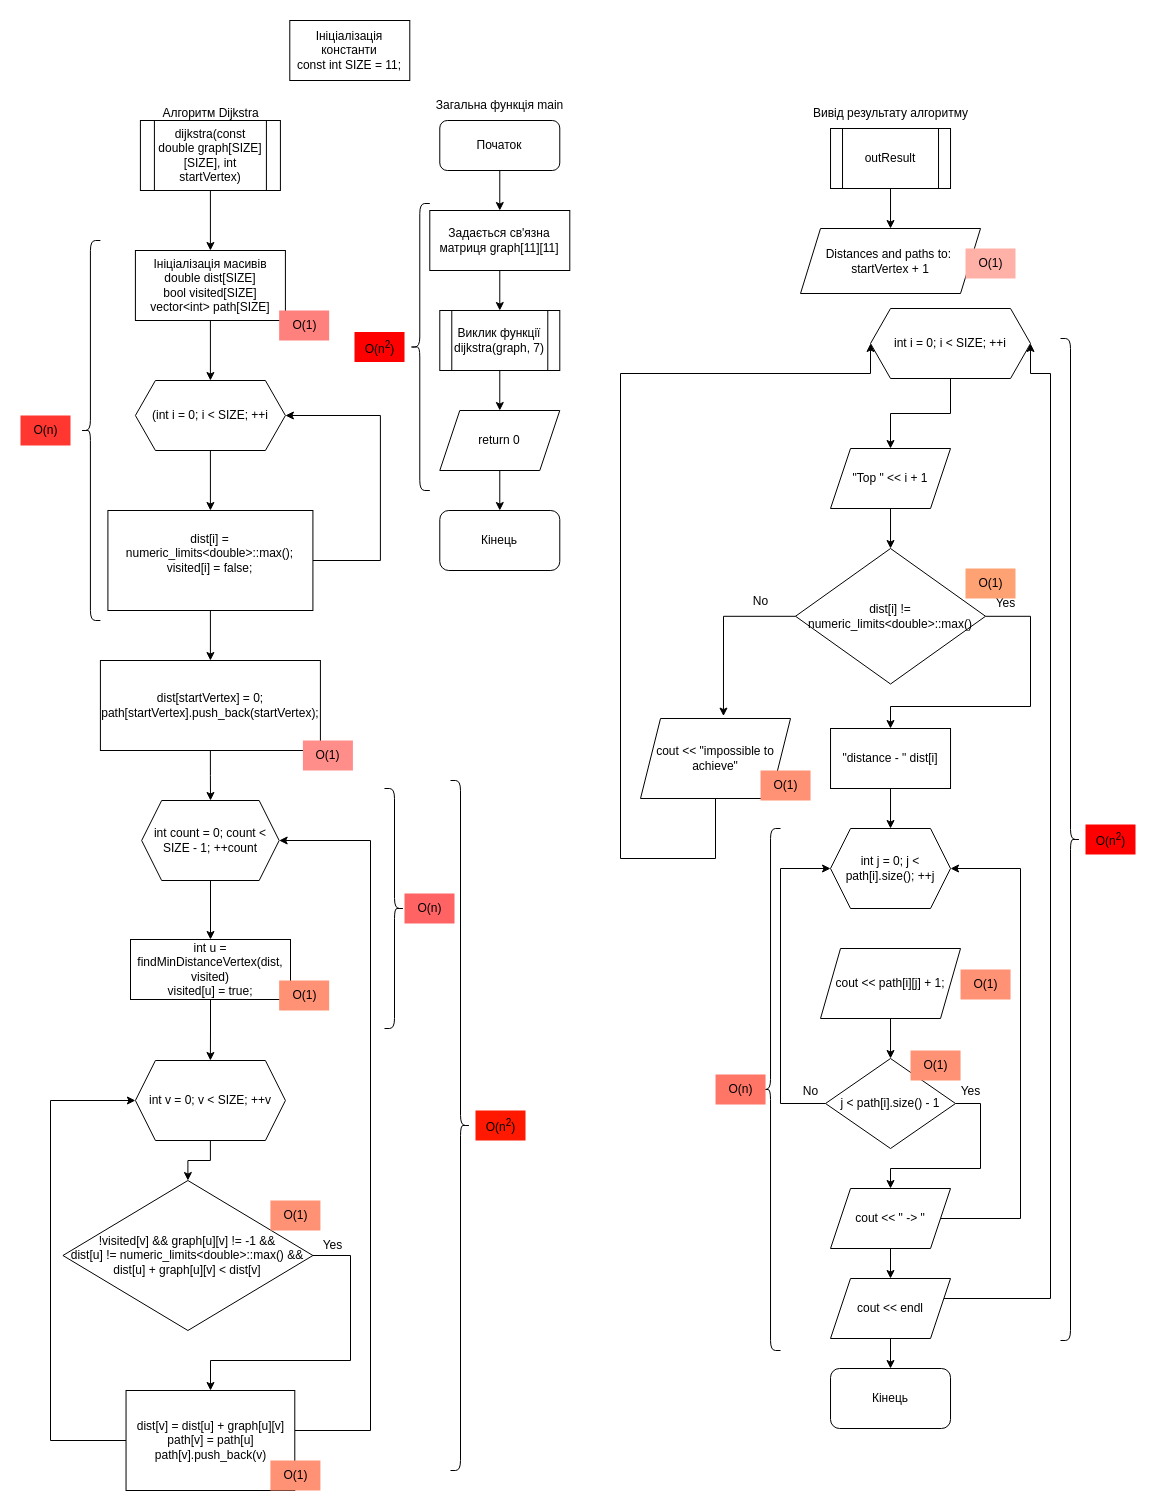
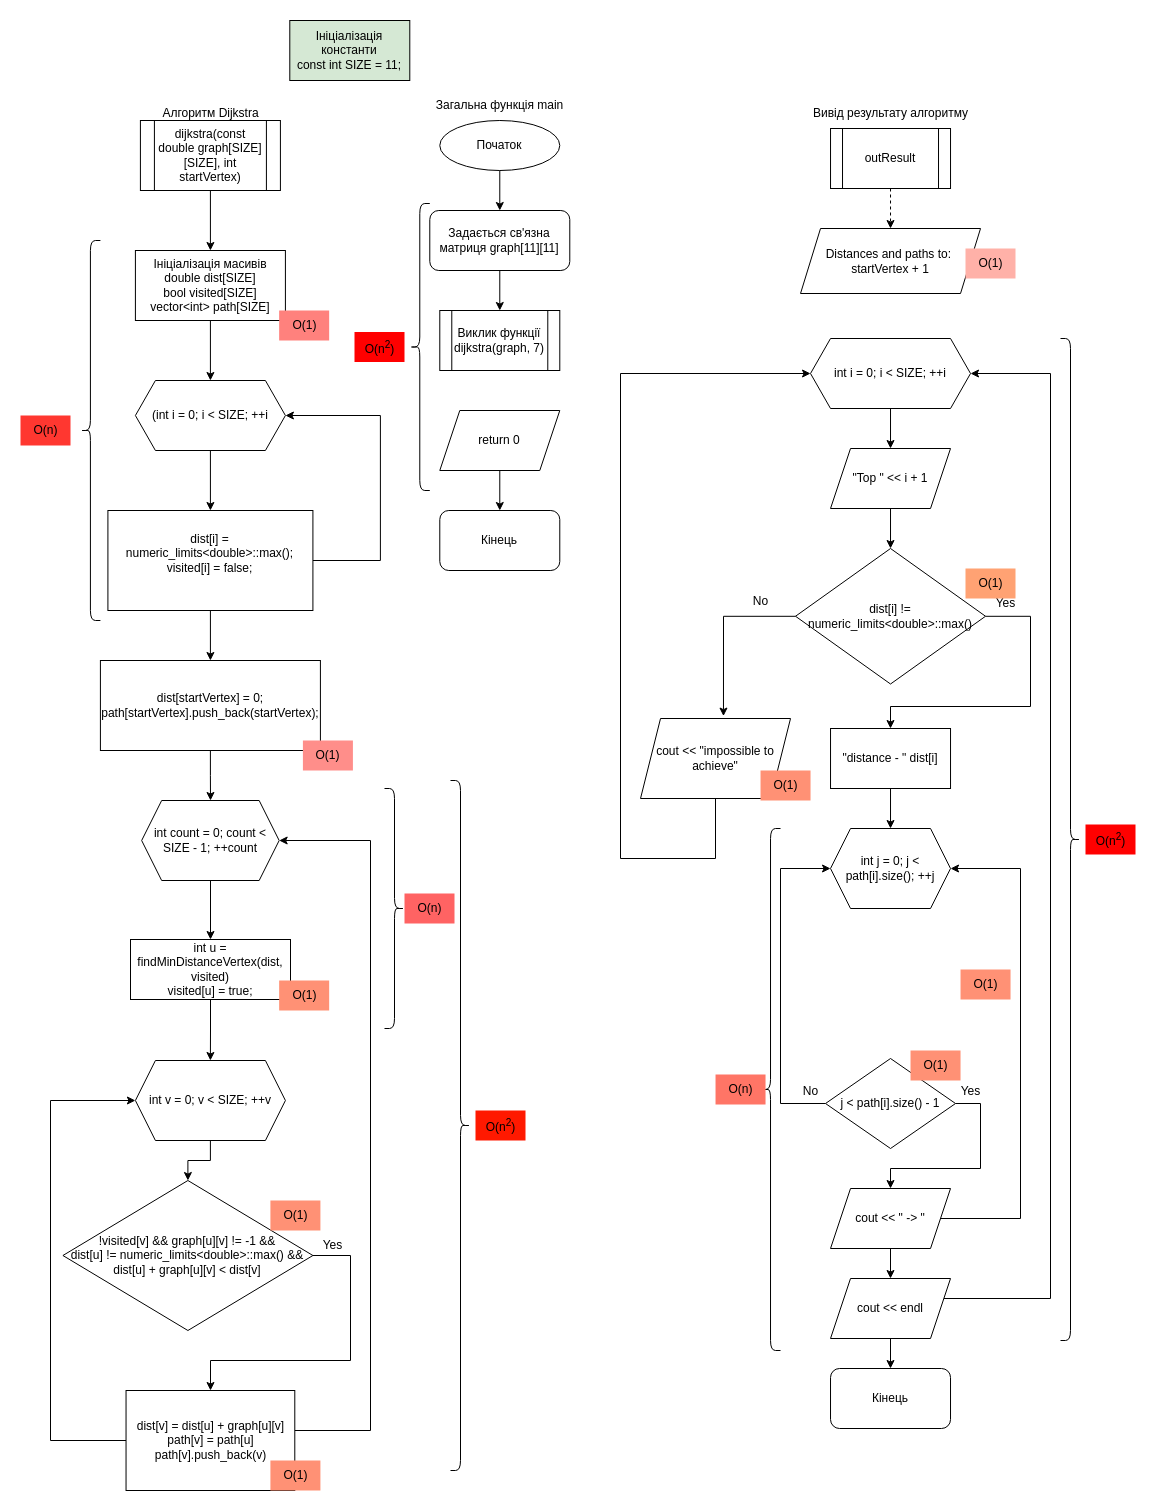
(350, 51) -> (350, 51)
(500, 146) -> (500, 146)
(891, 205) -> (891, 205)
(500, 241) -> (500, 241)
(951, 344) -> (891, 374)
(500, 387) -> none
(891, 984) -> none
(891, 1035) -> none
